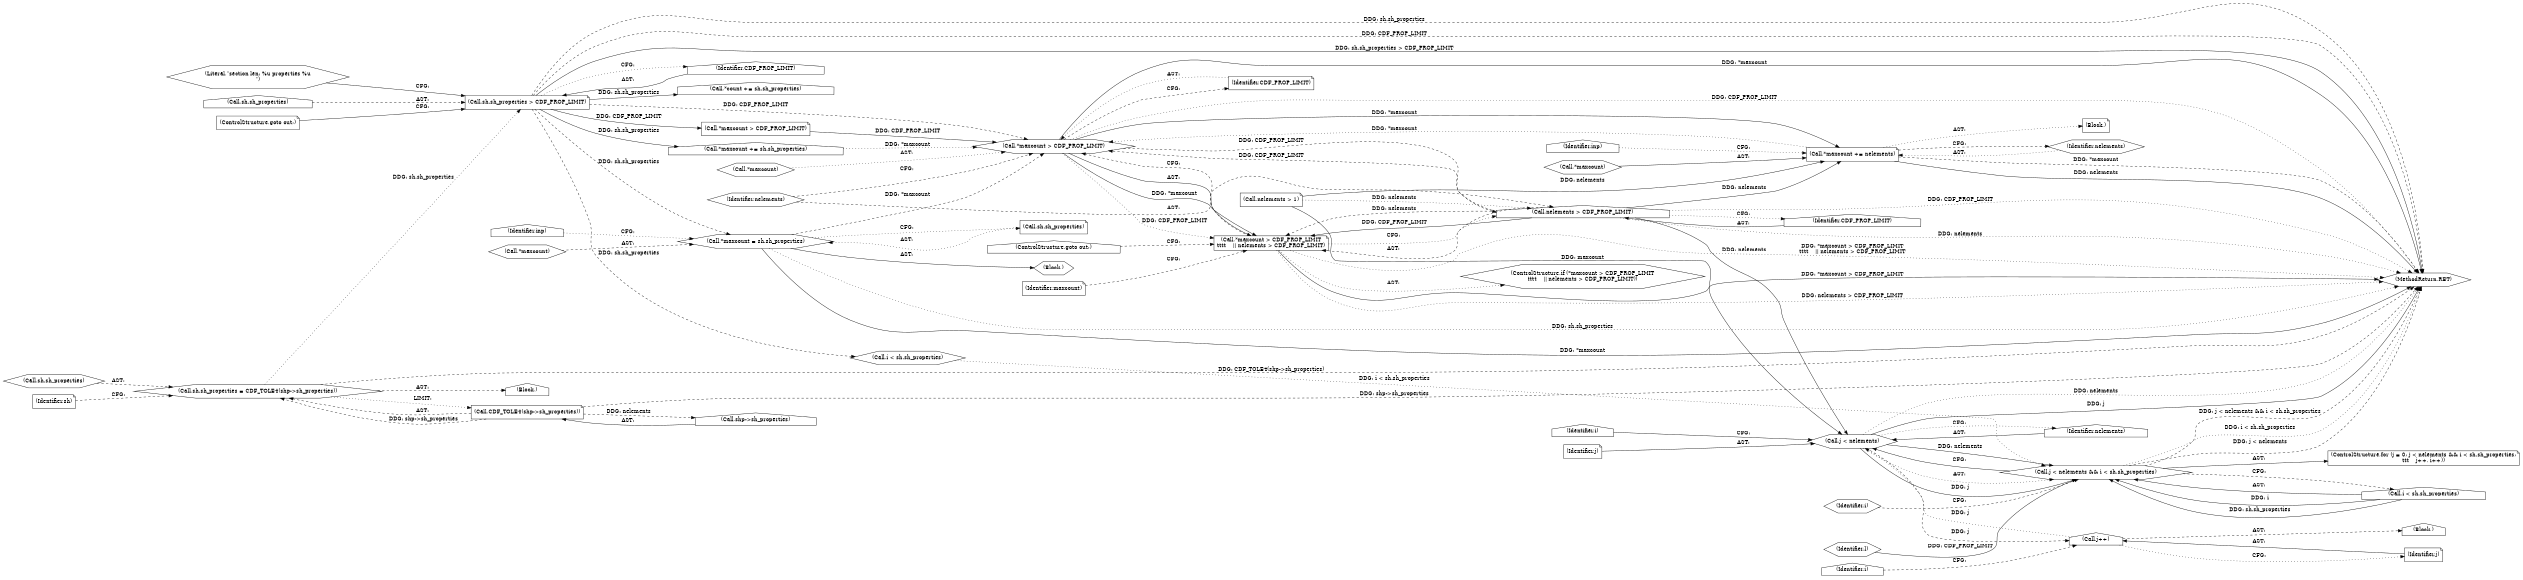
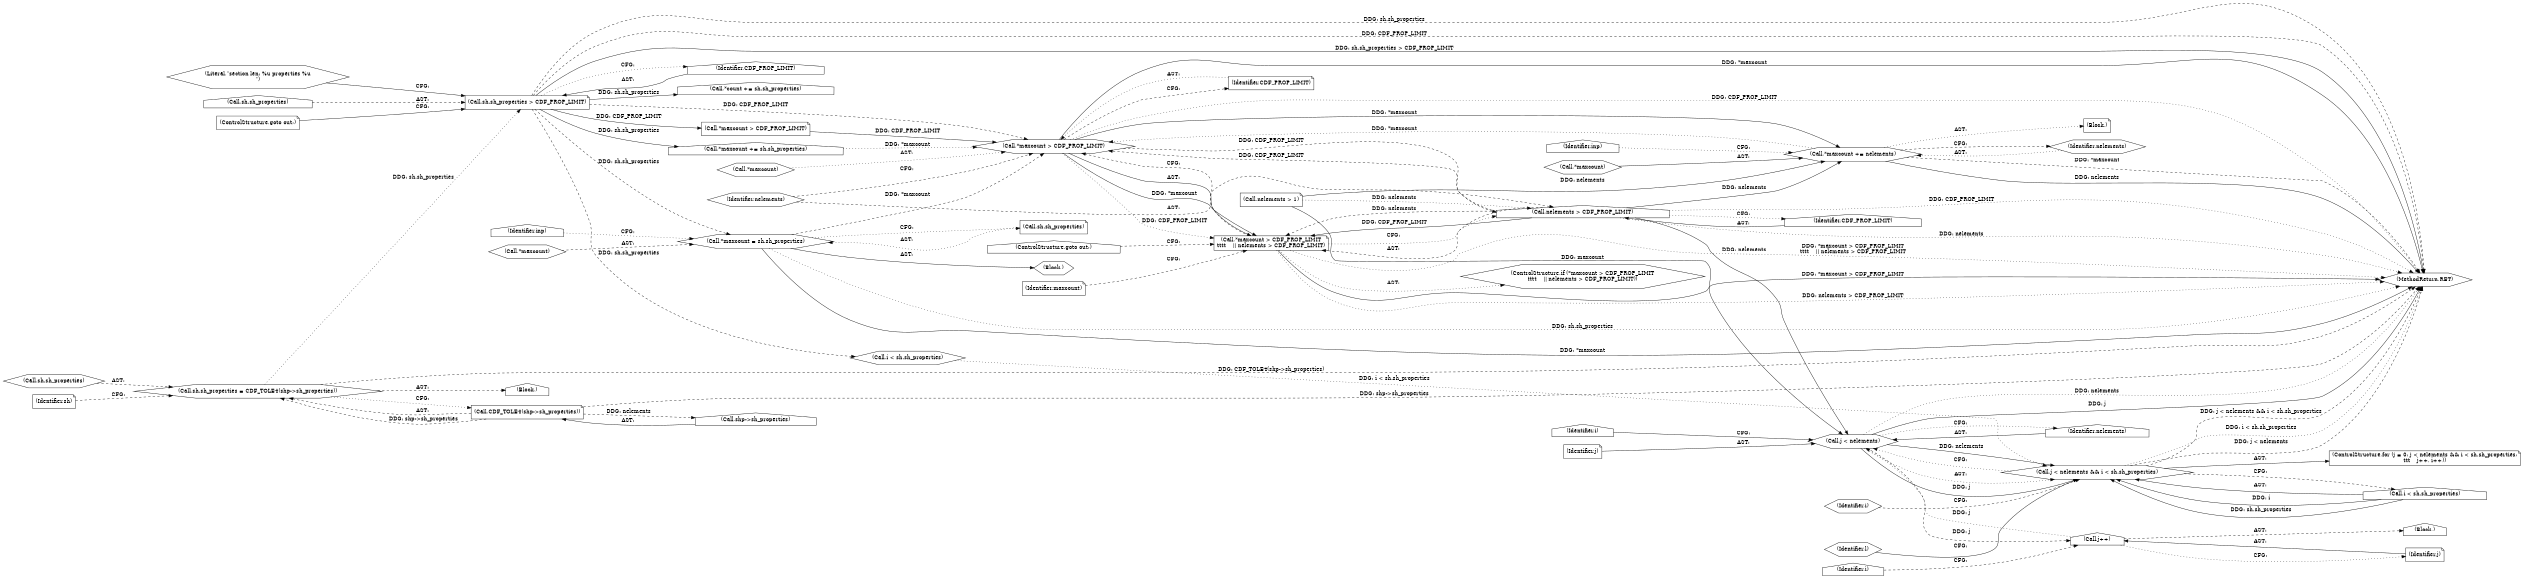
(1852, 154) -> (1853, 154)
(424, 399) -> (424, 399)
(1942, 465) -> (1943, 465)
(1960, 546) -> (1962, 546)
